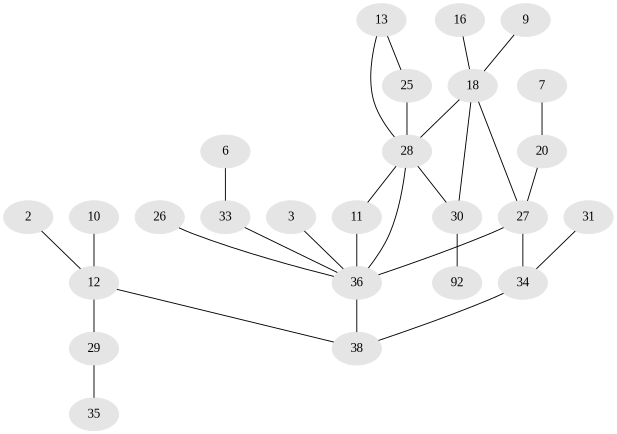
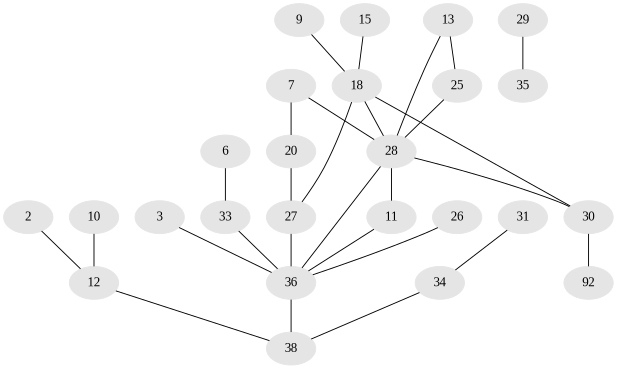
(460, 20) -> (365, 20)
none -> (340, 118)
(523, 250) -> none
(94, 316) -> none
